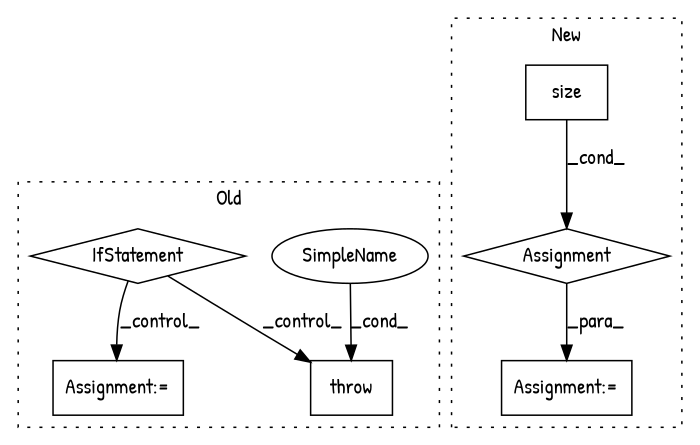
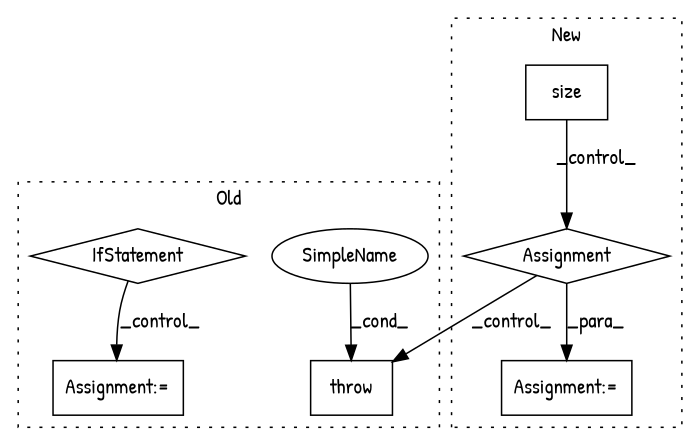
(597, 158) -> (597, 158)
(232, 315) -> (471, 315)
